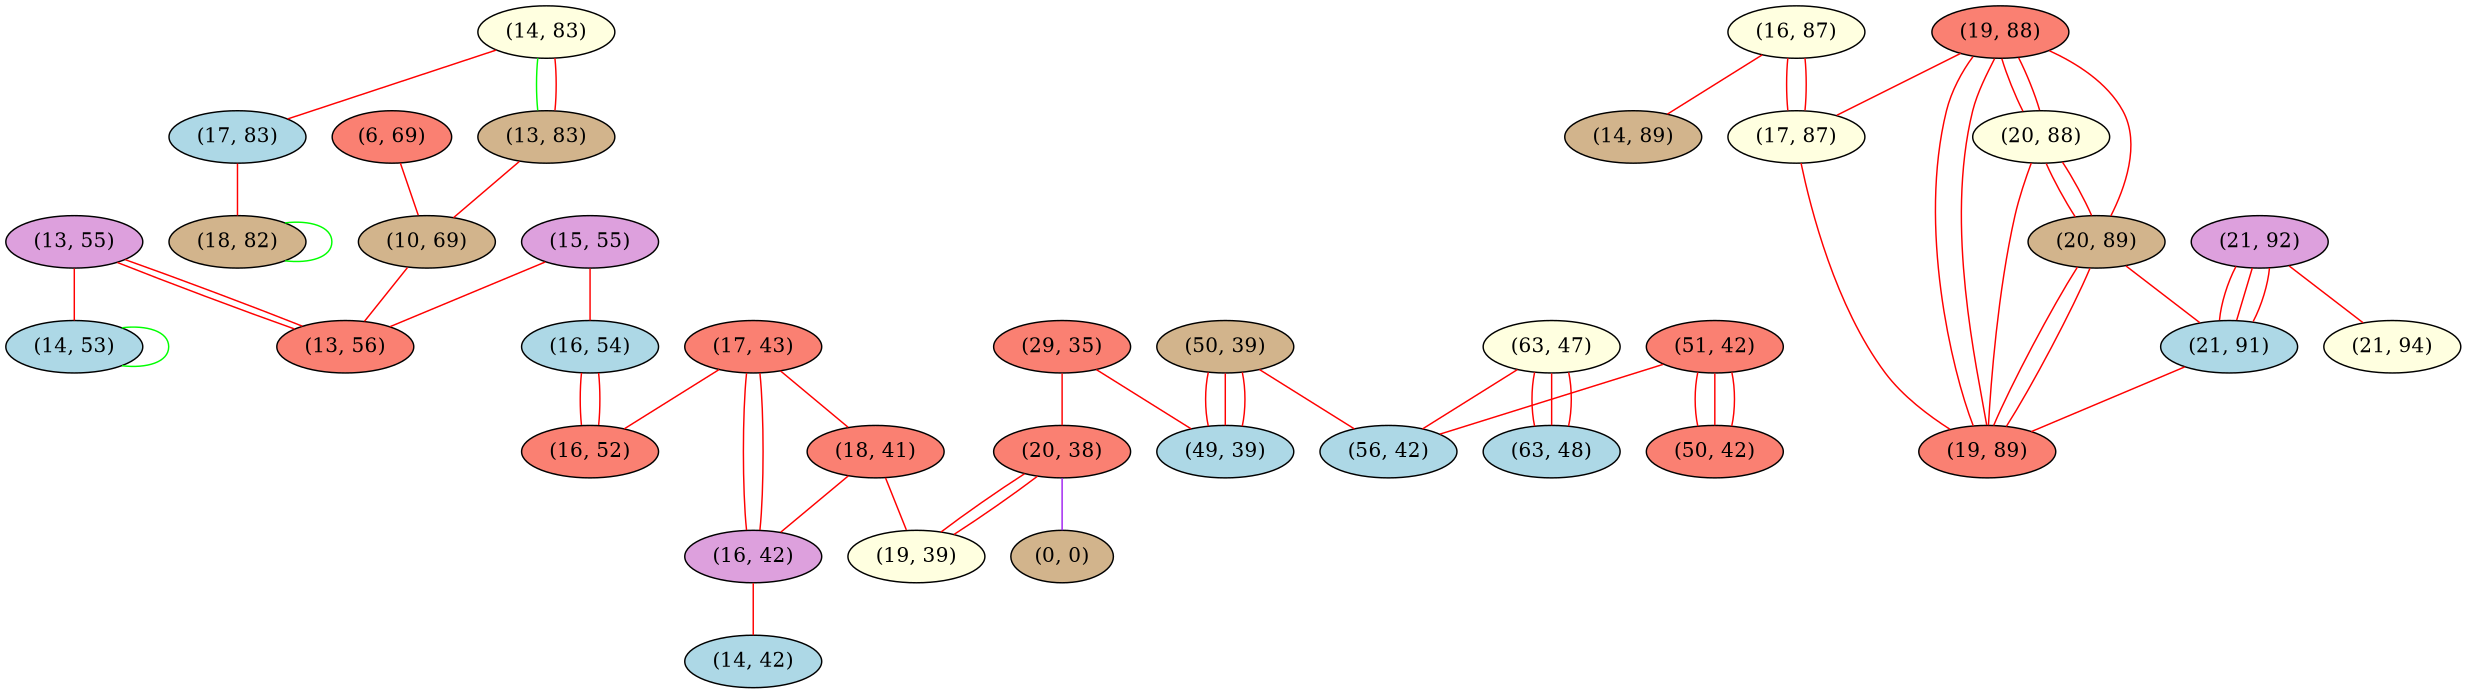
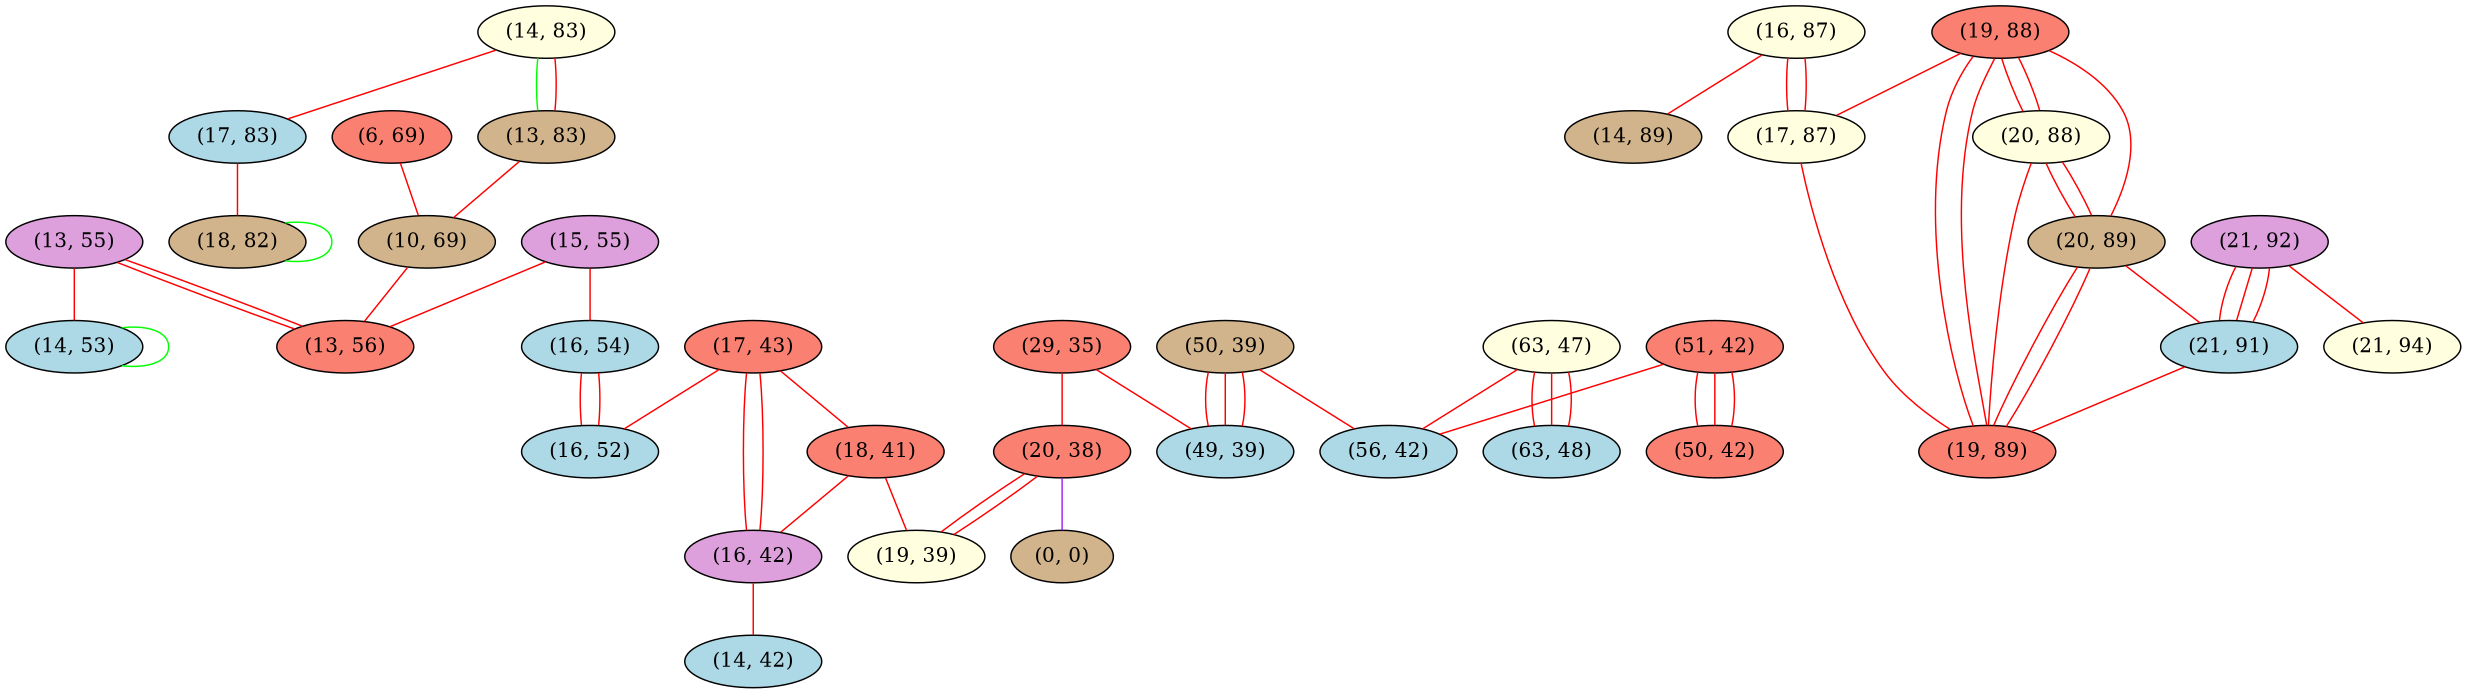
(590, 452) -> (590, 452)
